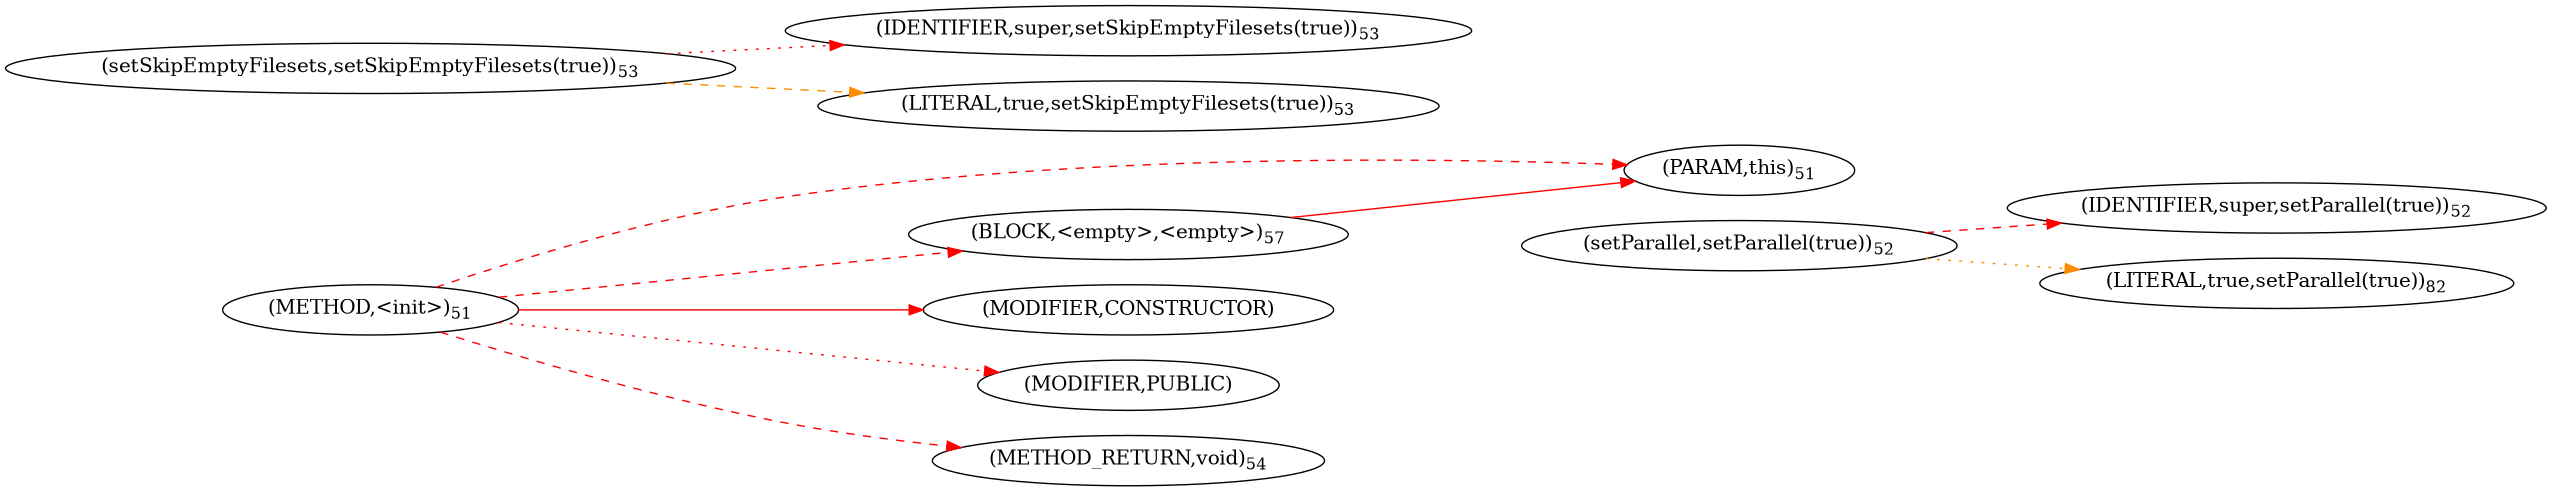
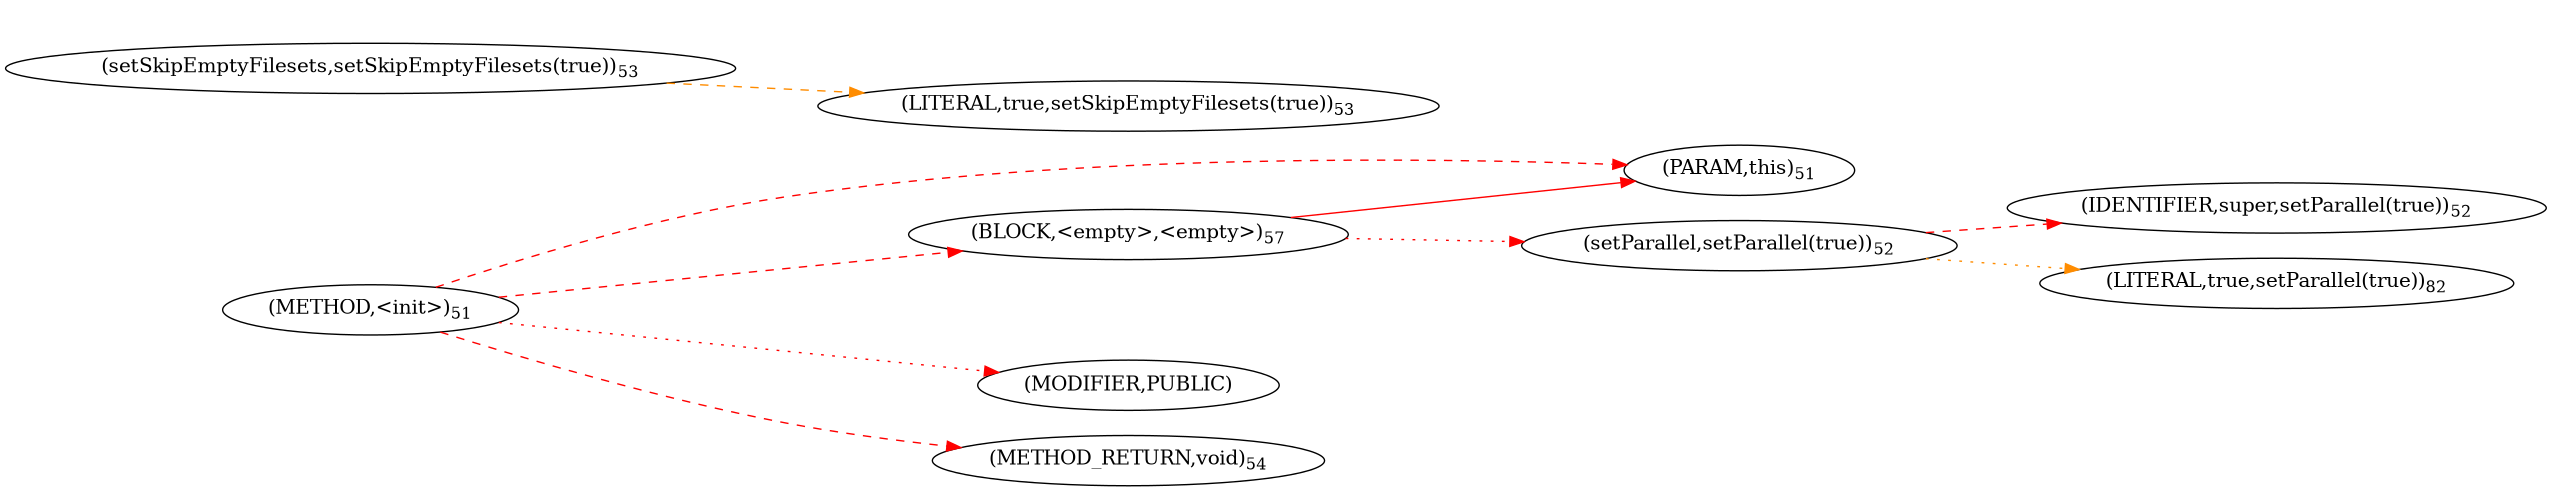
(1128, 31) -> none
none -> (1427, 240)
(1128, 310) -> none
